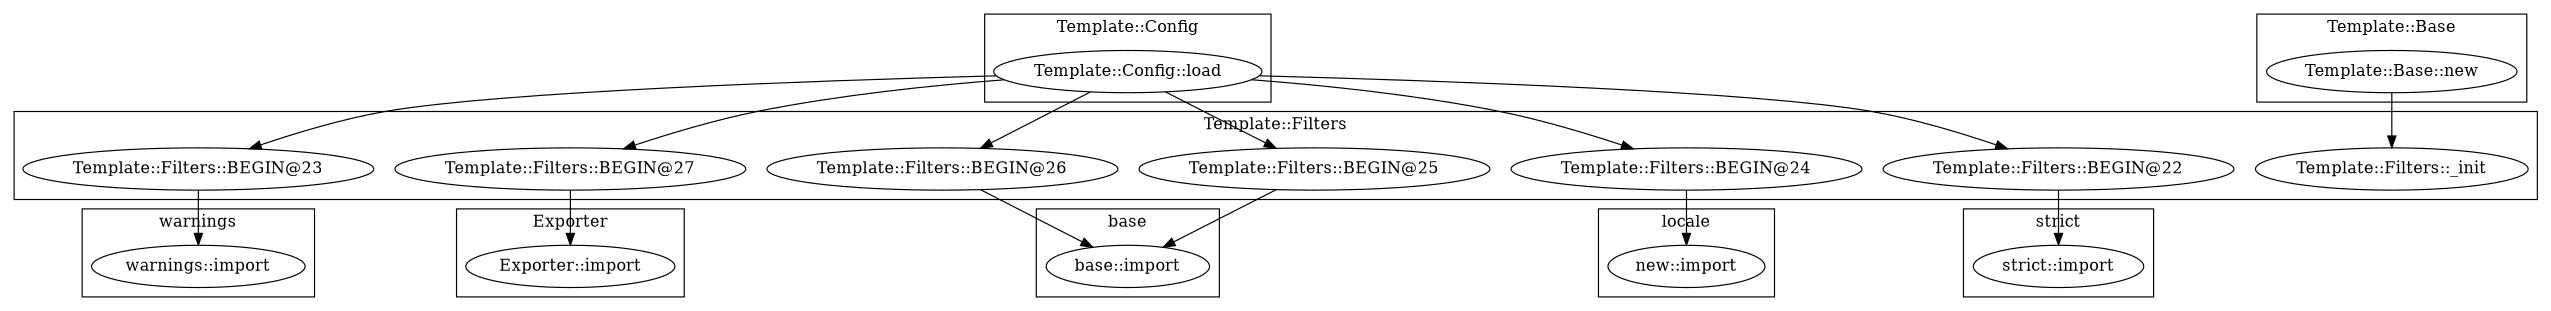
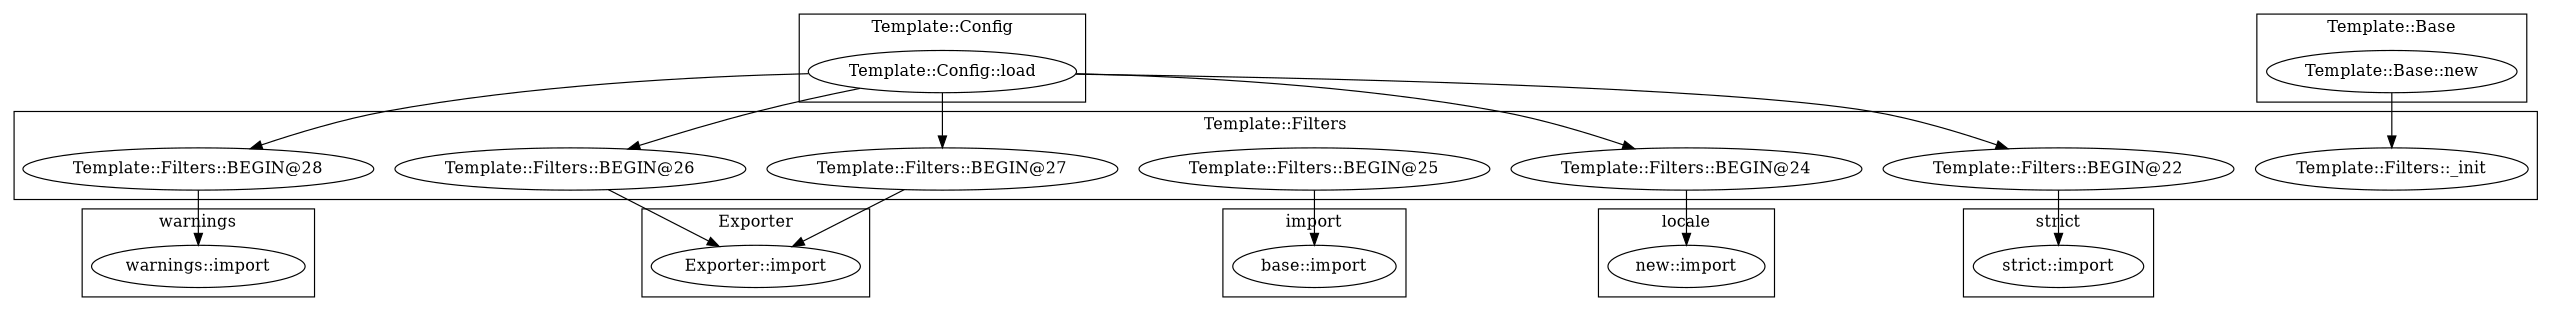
(1218, 119) -> none
(198, 169) -> (198, 169)
(1029, 214) -> (661, 217)
(1128, 222) -> (1314, 222)
